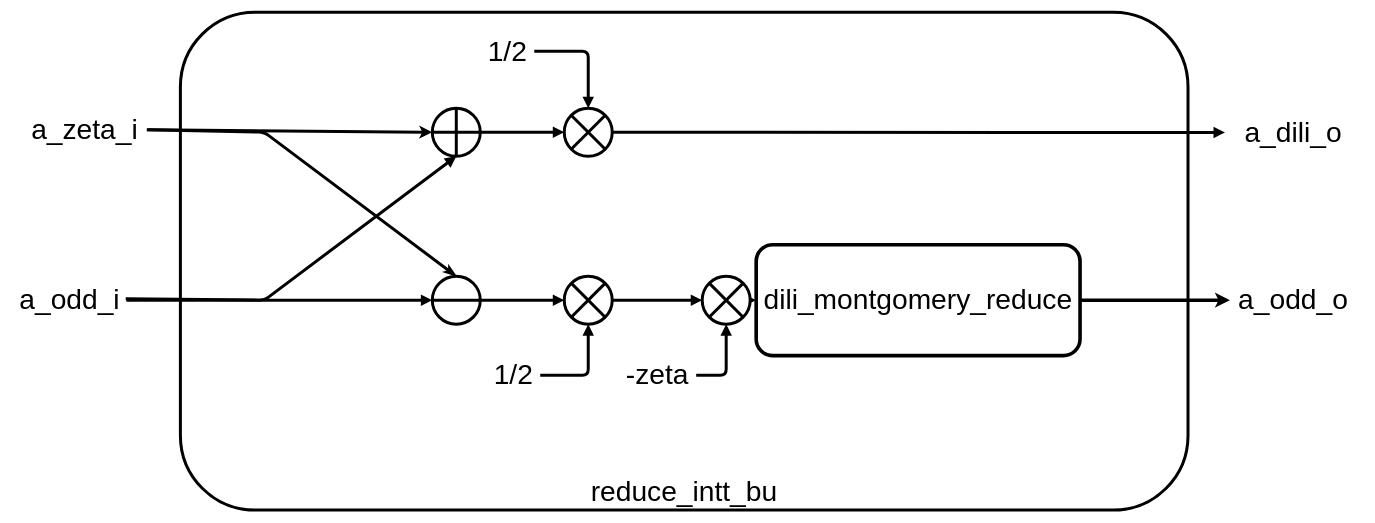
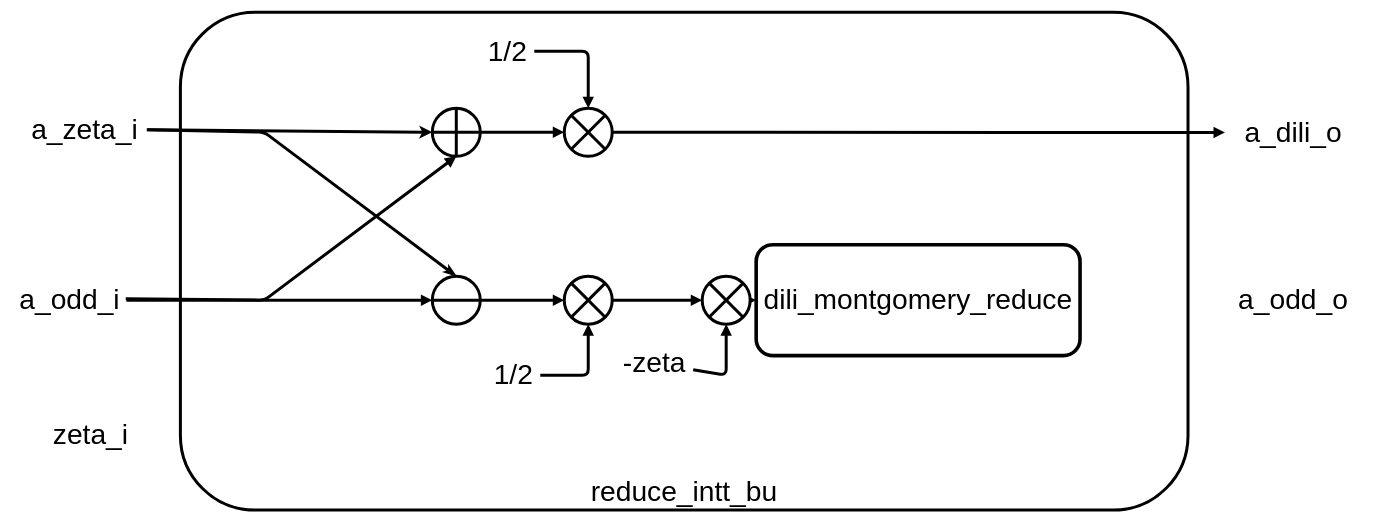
(1151, 300) -> none
(657, 375) -> (654, 363)
none -> (90, 435)
